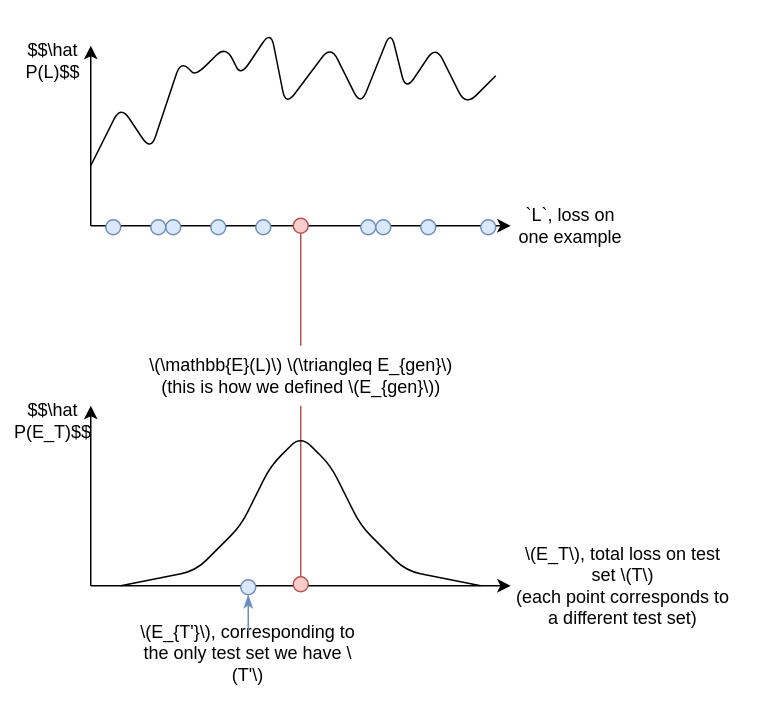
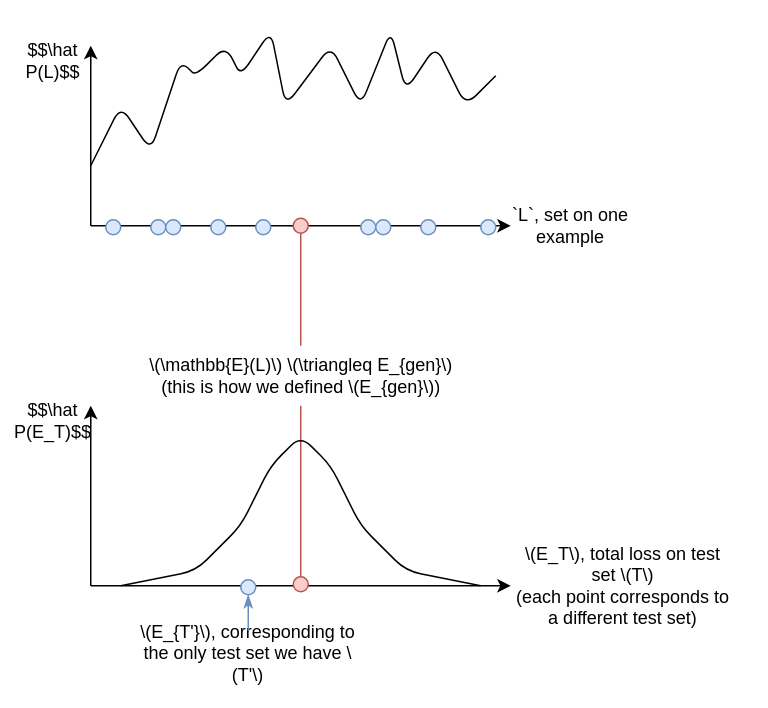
(571, 226) -> (571, 226)
